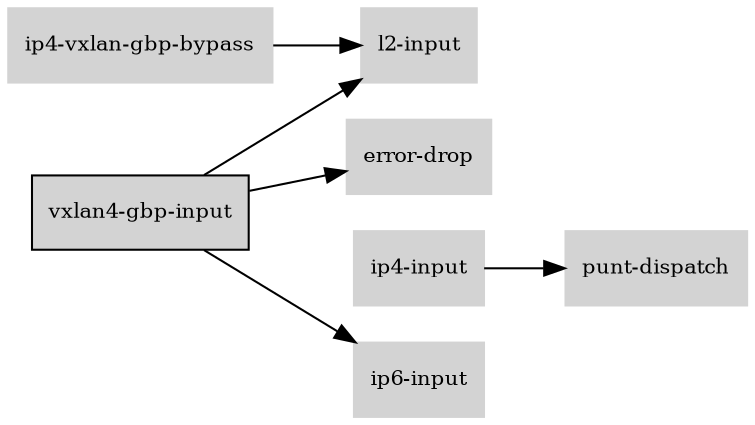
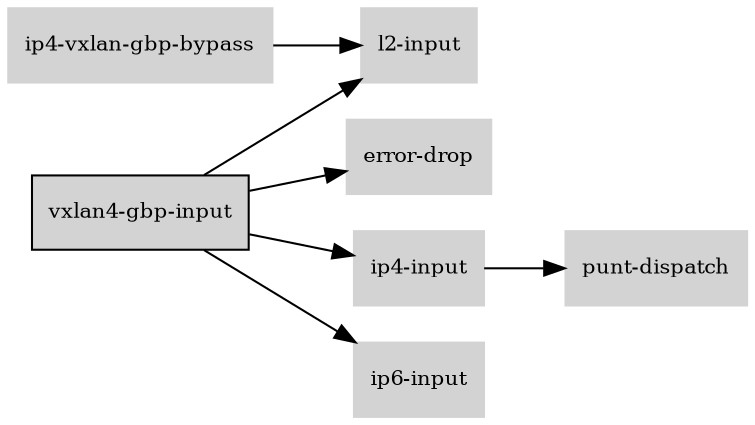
none -> (291, 243)
